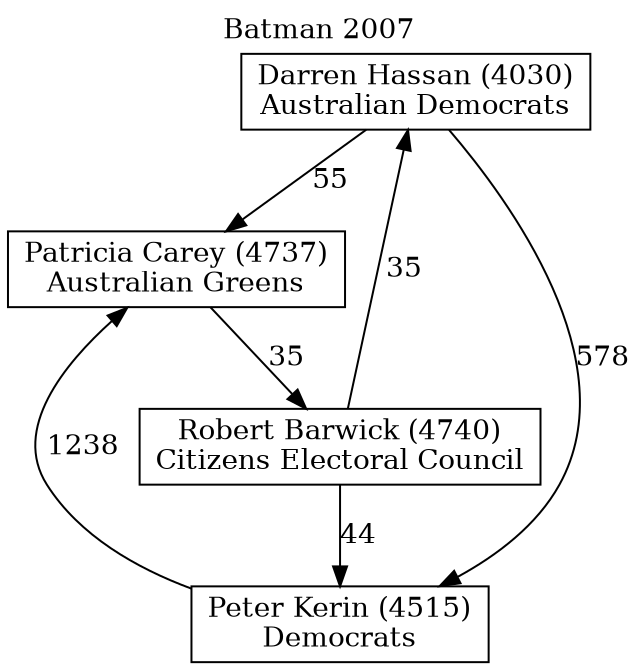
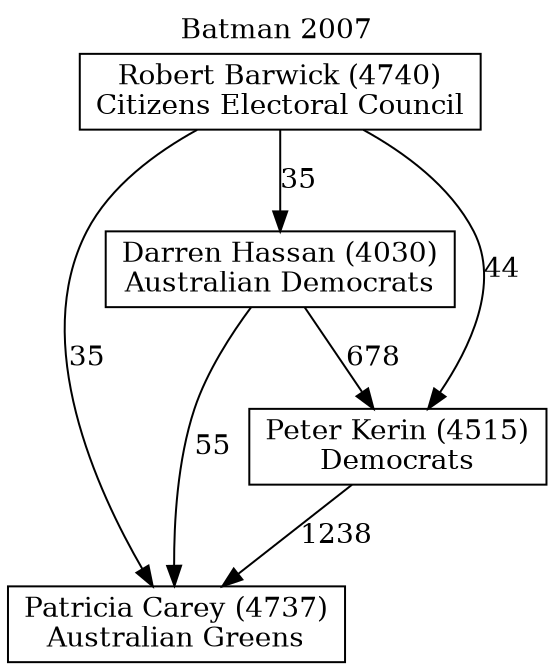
(251, 351) -> (65, 330)
(603, 358) -> (374, 358)
